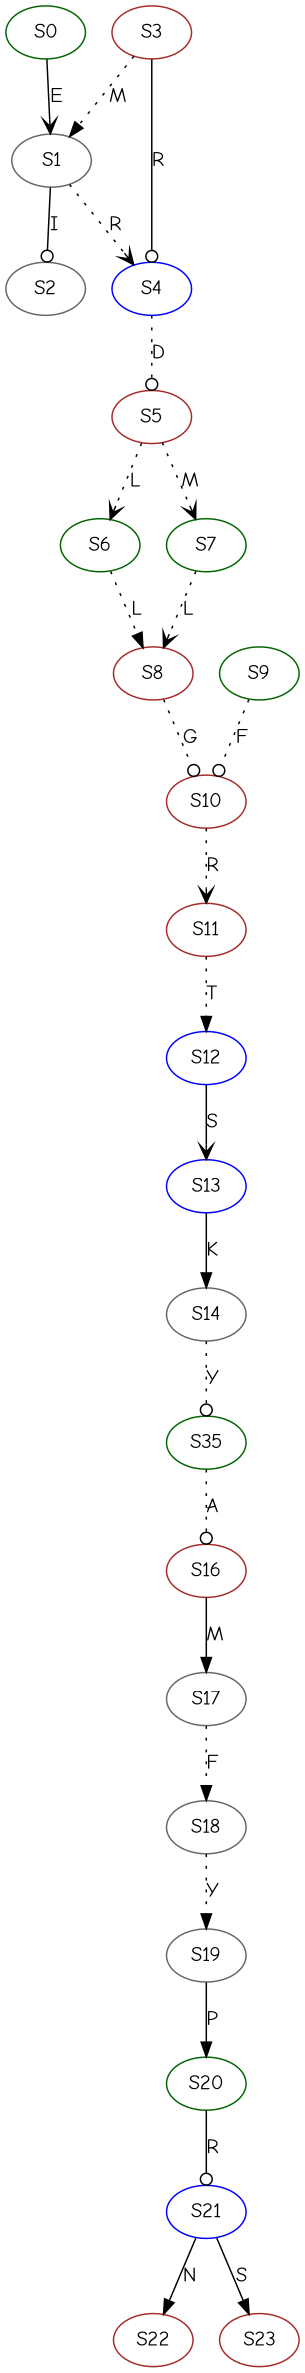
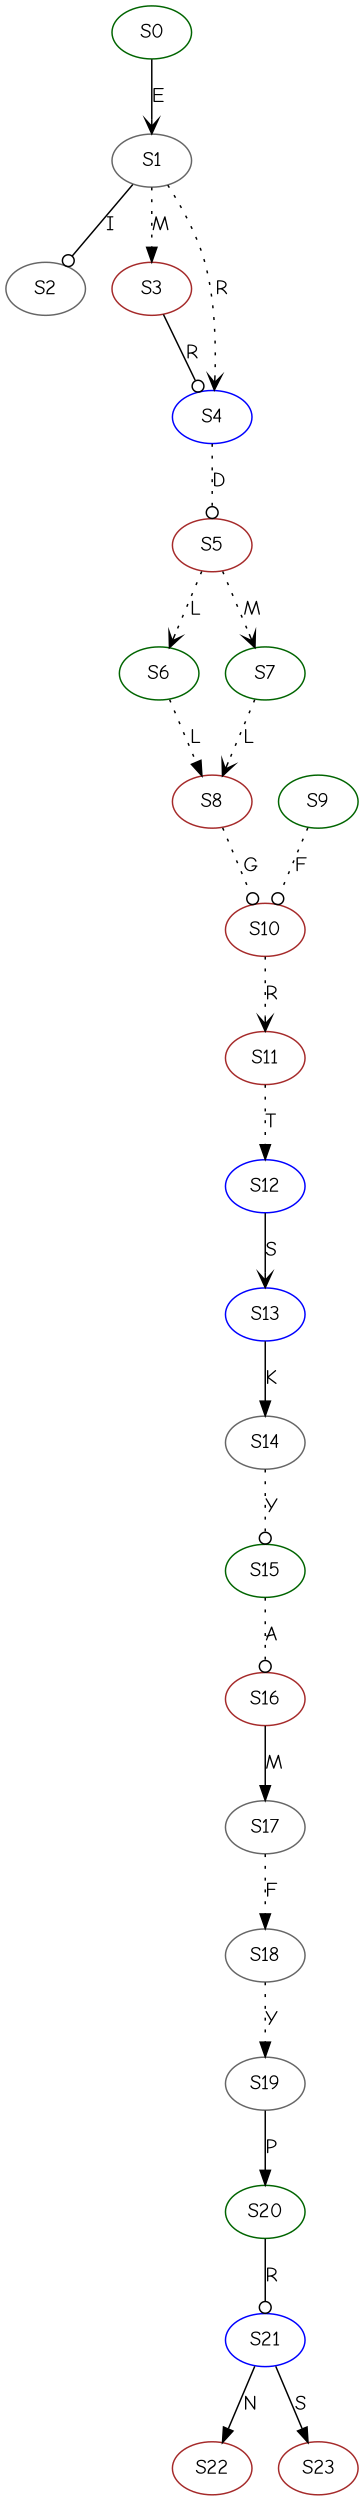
(107, 90) -> (152, 217)
(206, 1443) -> (265, 1571)
